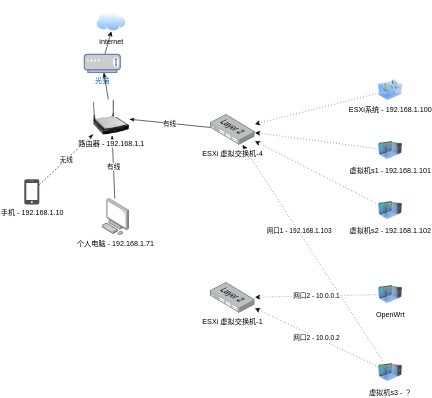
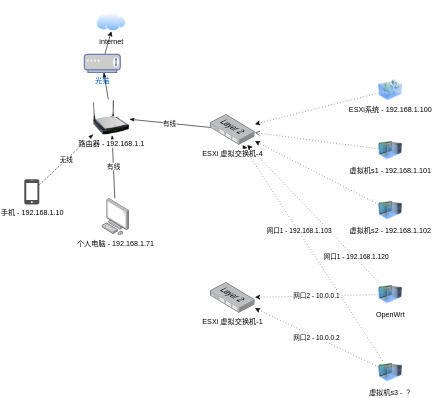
(260, 133) -> (259, 133)
none -> (354, 256)
